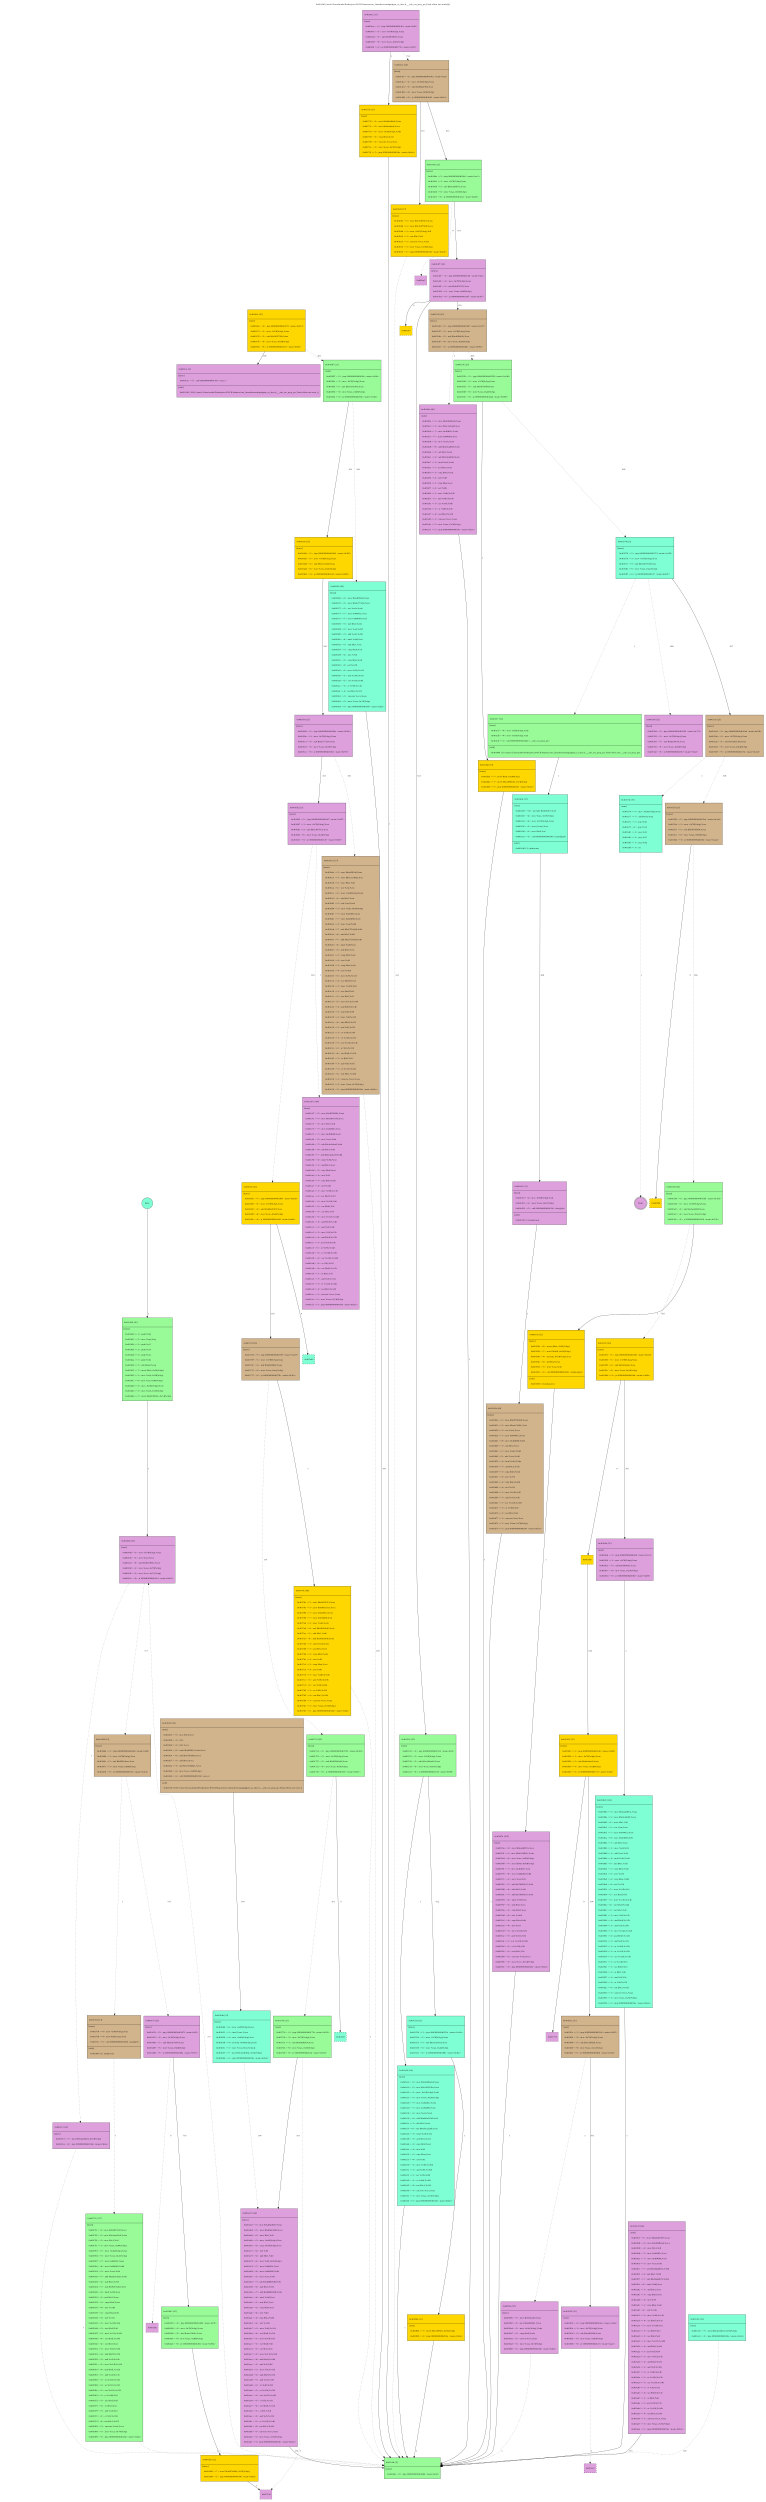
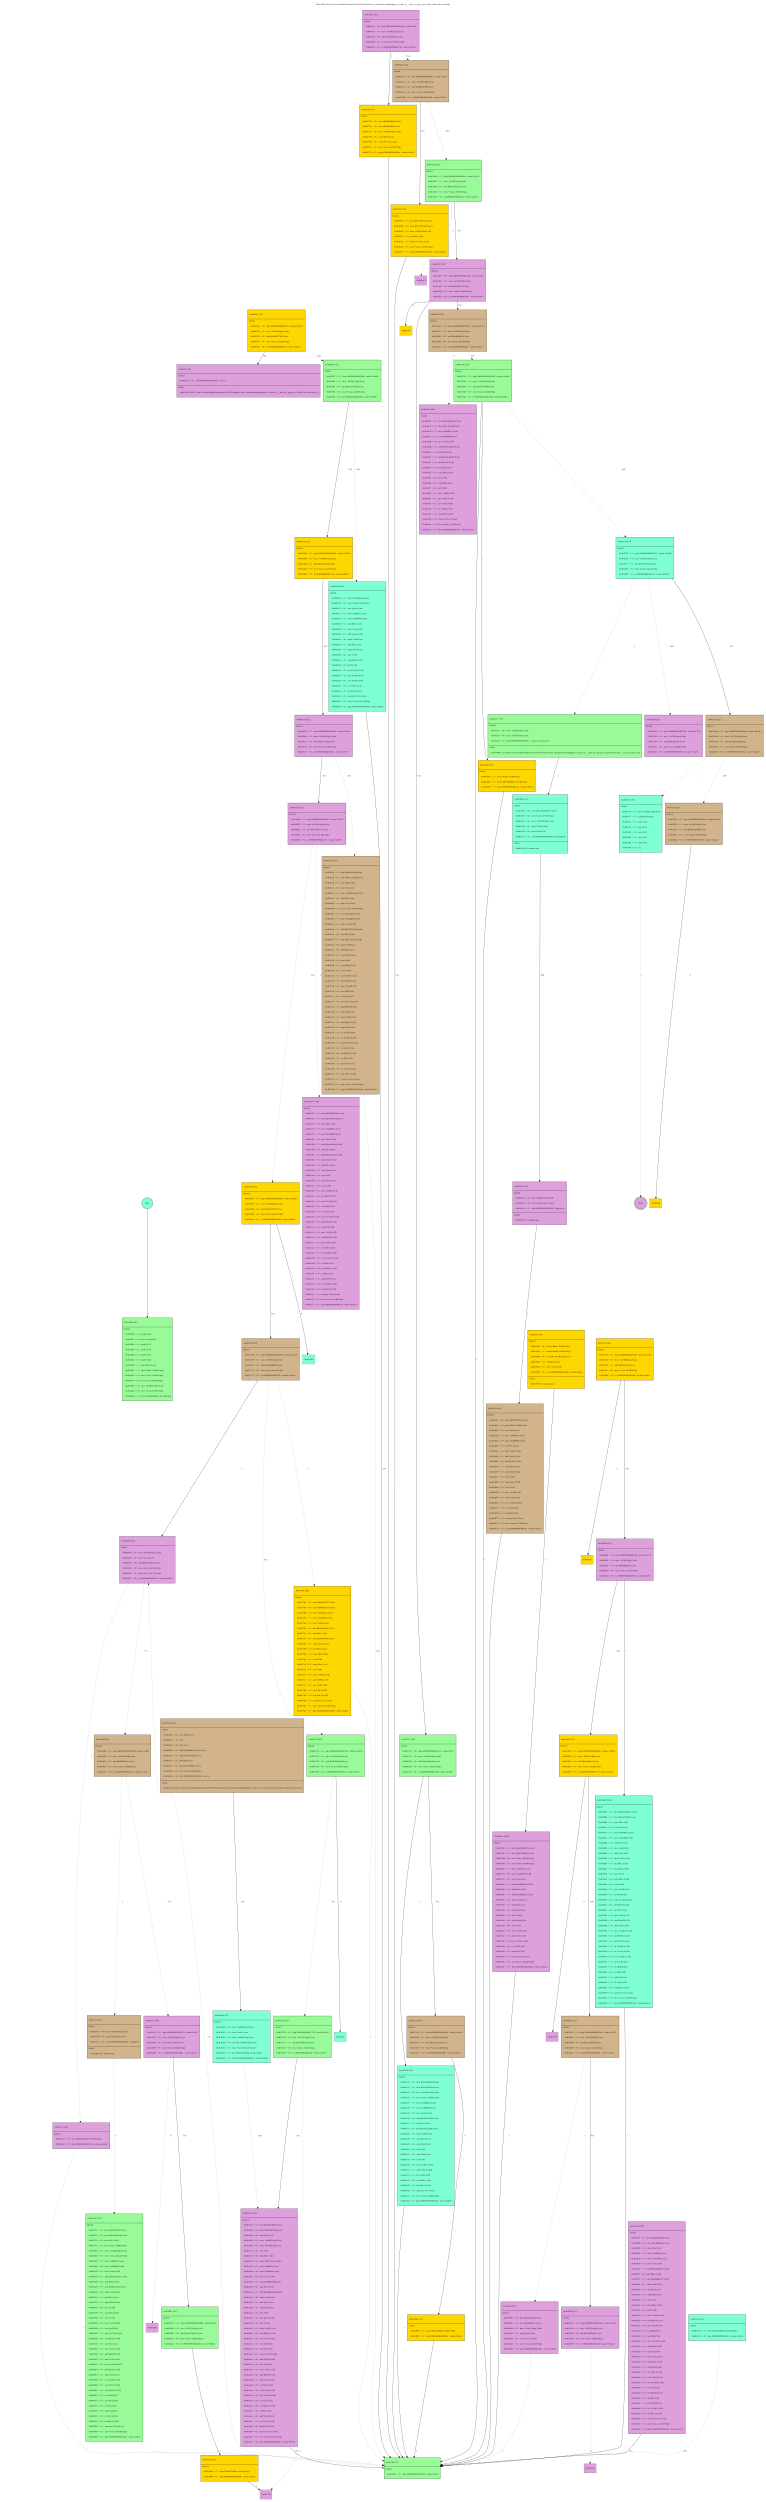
(437, 130) -> (437, 130)
(694, 1203) -> none
(395, 1356) -> (395, 1356)
(147, 1468) -> (210, 1457)
(298, 1482) -> (298, 1482)
(469, 1505) -> (476, 1441)
(588, 1649) -> (602, 1656)
(436, 2037) -> (436, 2037)
